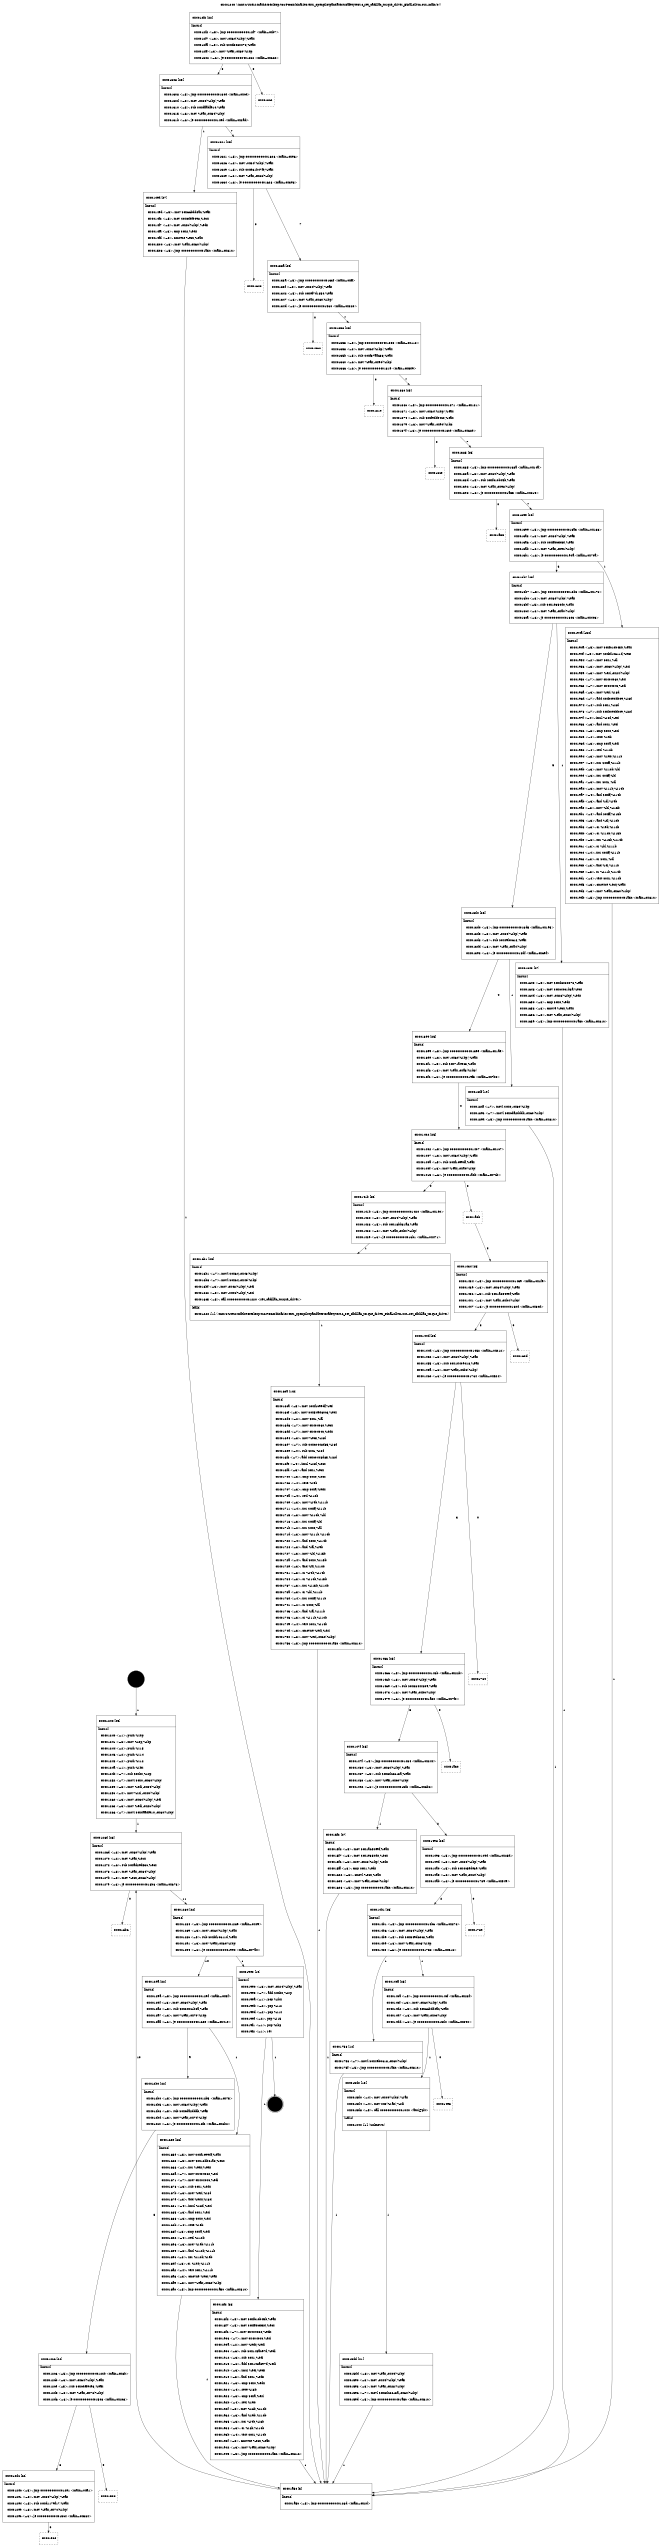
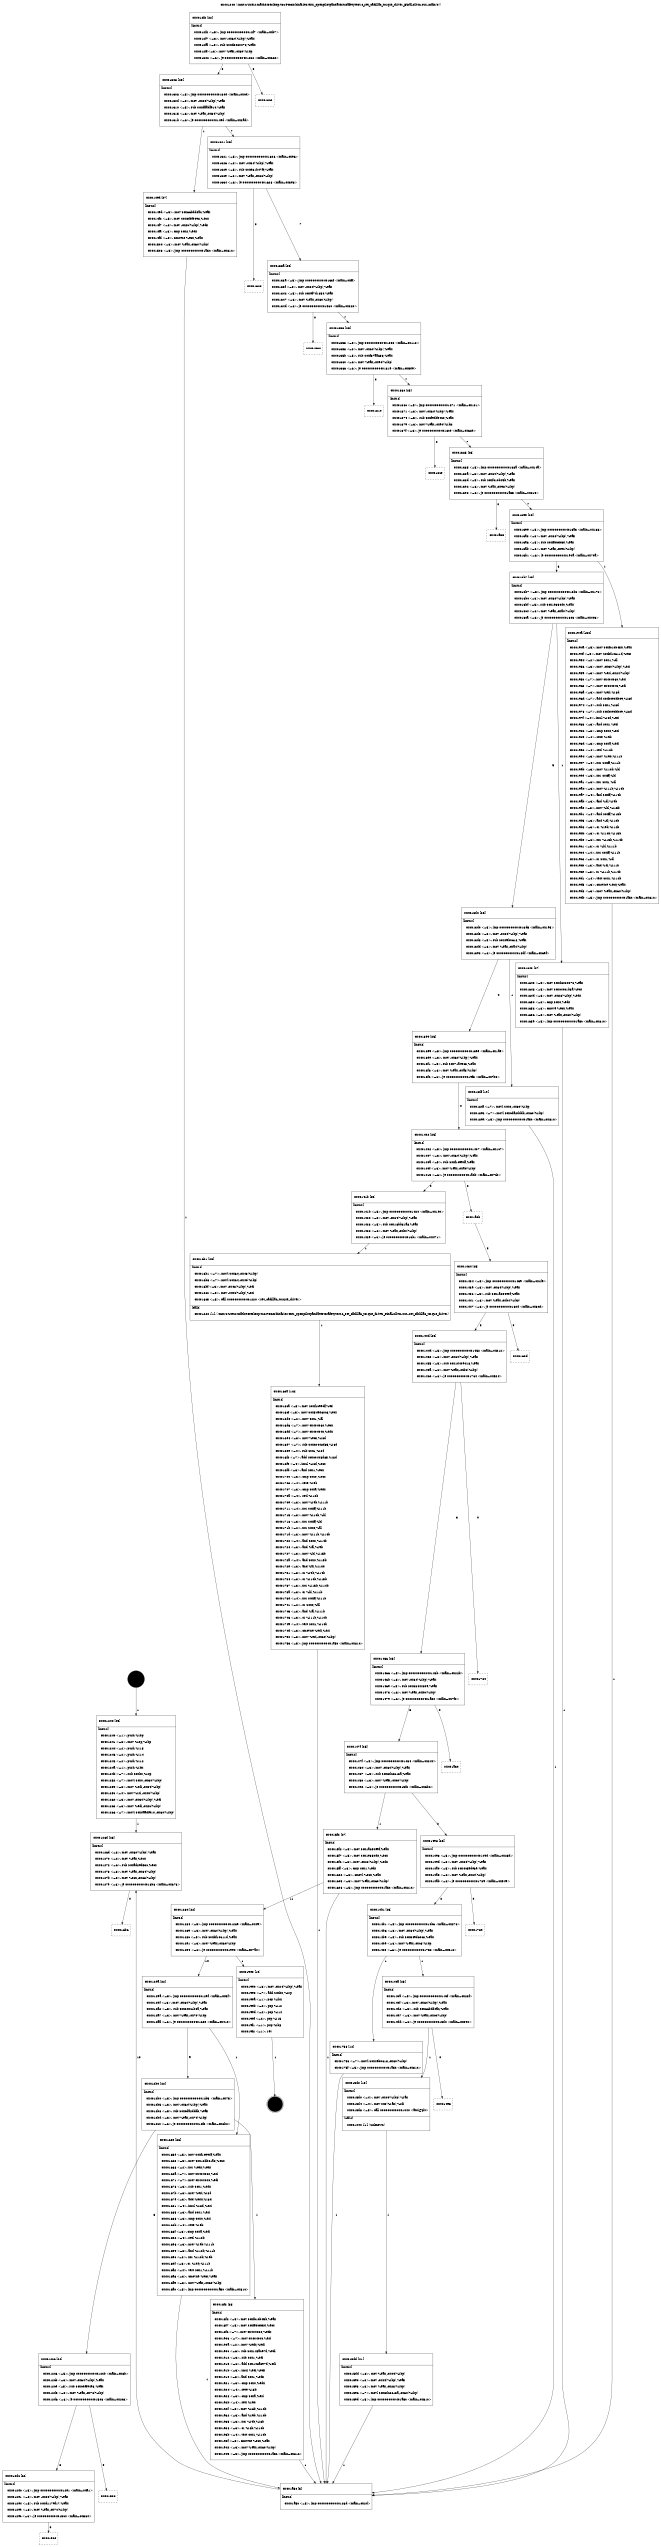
(178, 1897) -> (294, 1895)
(260, 2167) -> (253, 2205)
